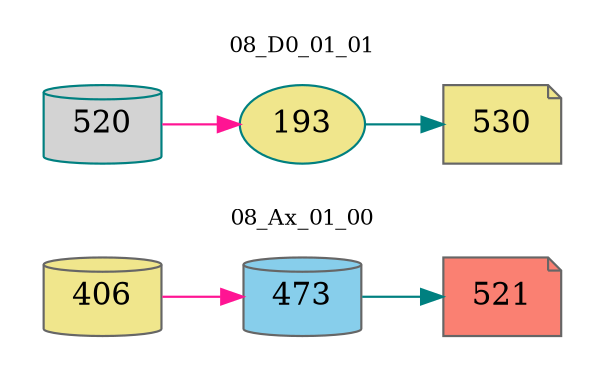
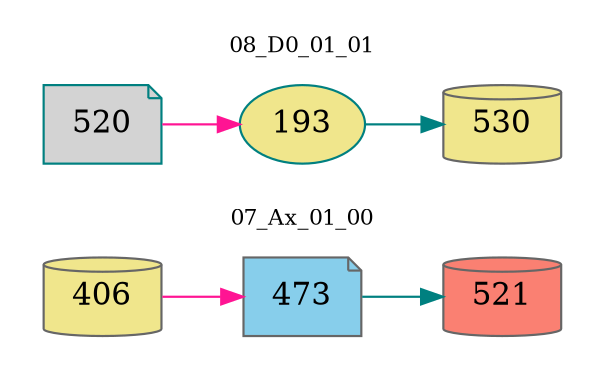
(103, 124) -> (103, 124)
(502, 124) -> (502, 124)
(302, 219) -> (302, 219)
(302, 297) -> (302, 297)
(502, 297) -> (502, 297)
